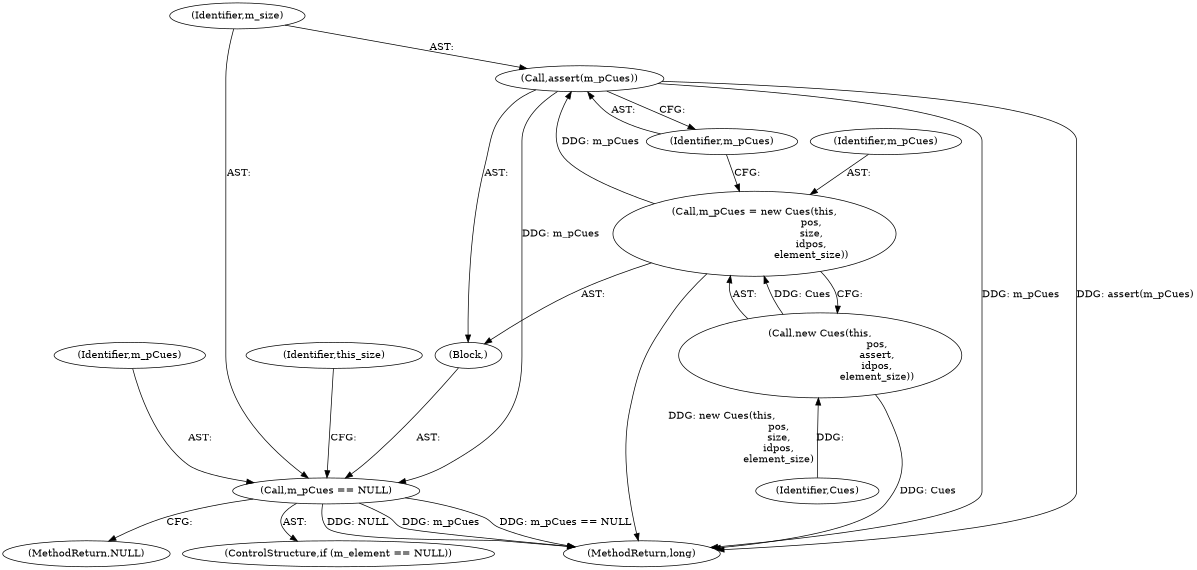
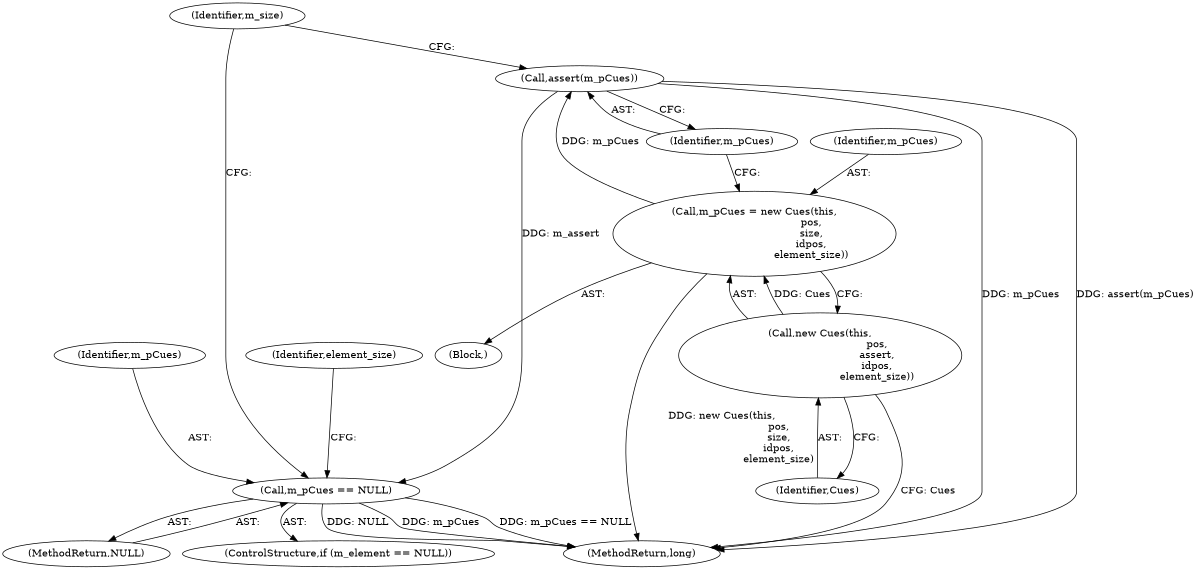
(444, 47) -> (444, 47)
(241, 173) -> (241, 173)
(477, 202) -> none
(561, 234) -> (561, 234)
(334, 355) -> (334, 355)
(407, 423) -> (207, 525)
none -> (854, 436)
(832, 438) -> (832, 438)
(928, 491) -> (928, 491)
(181, 522) -> (181, 522)
